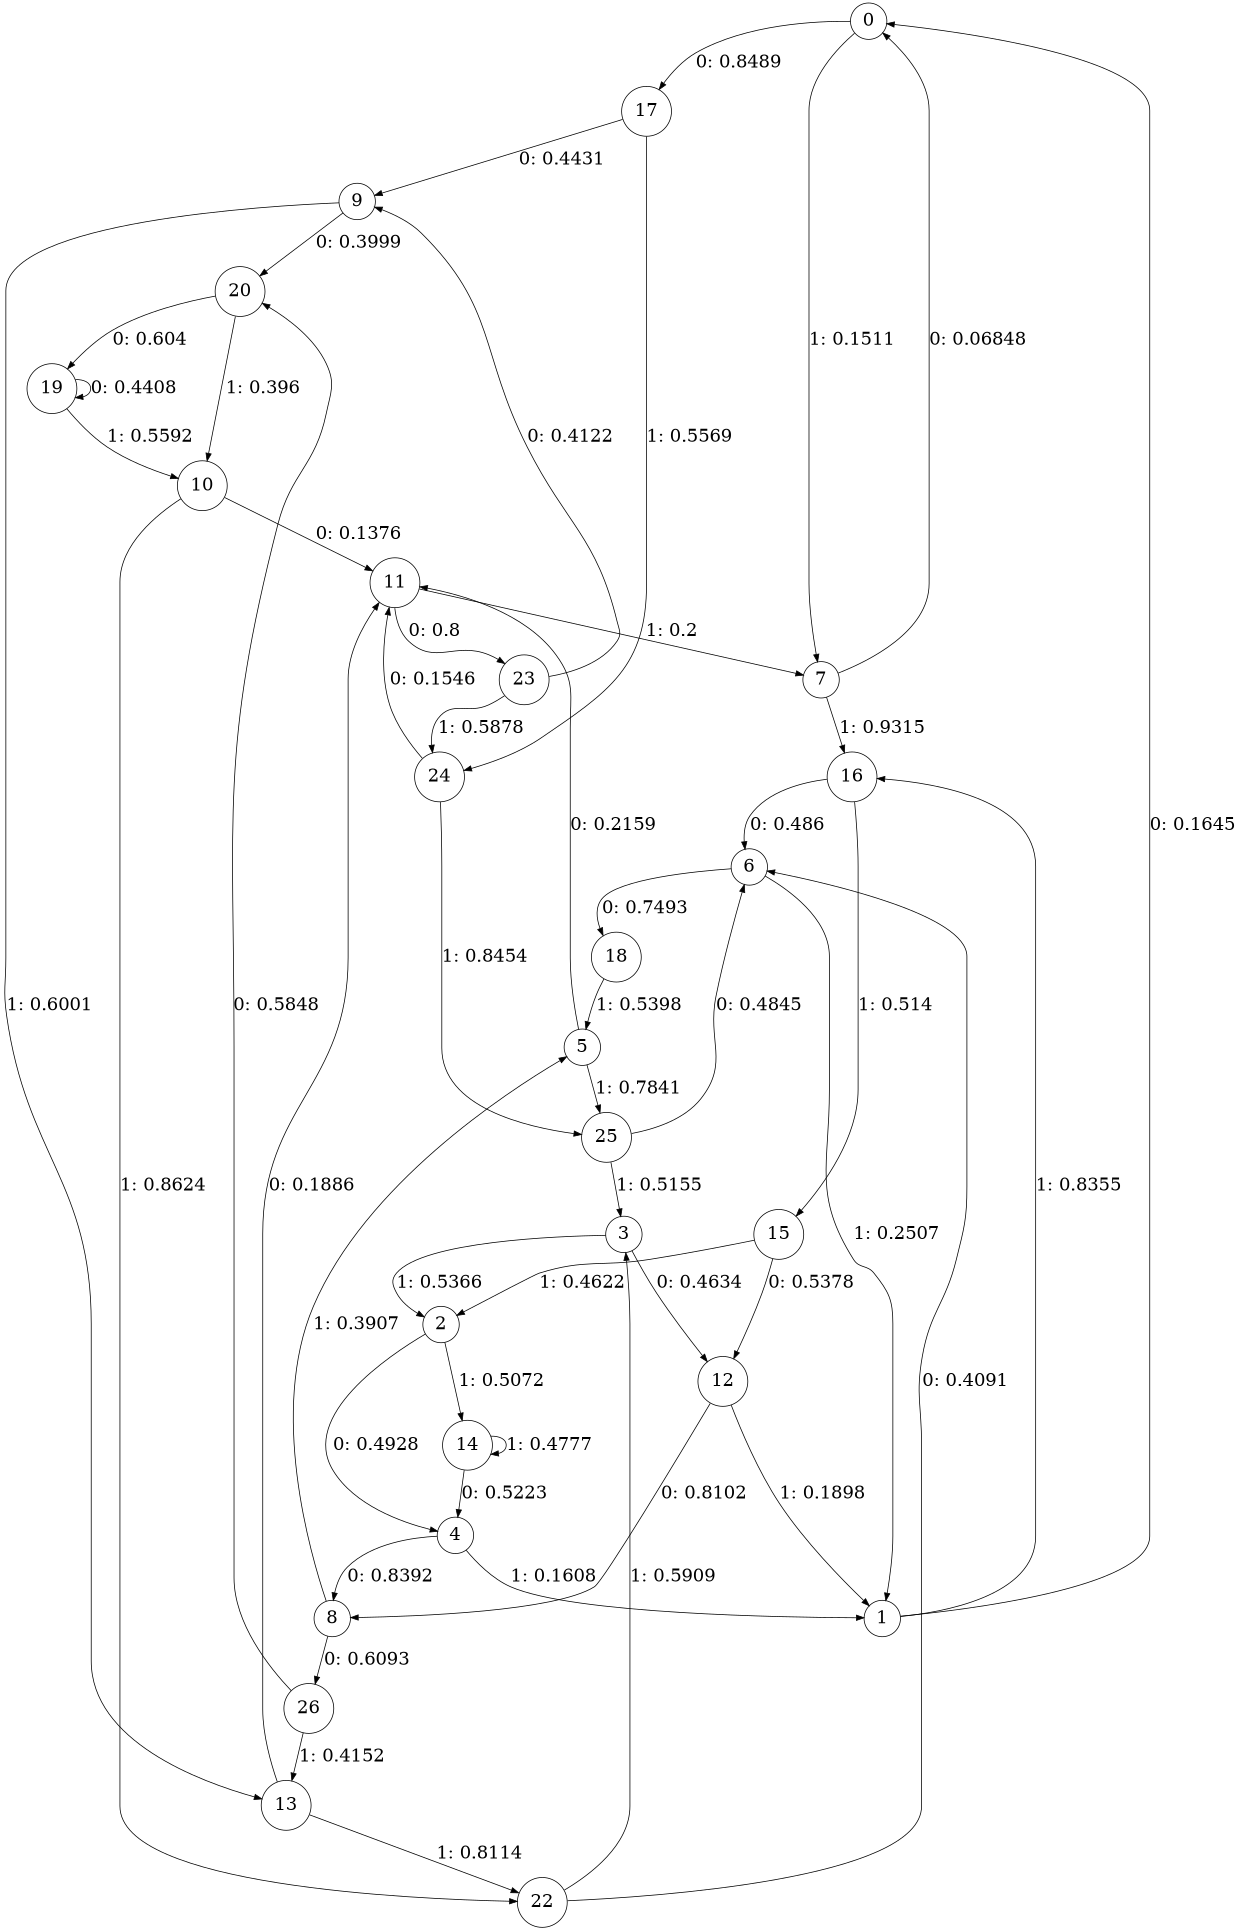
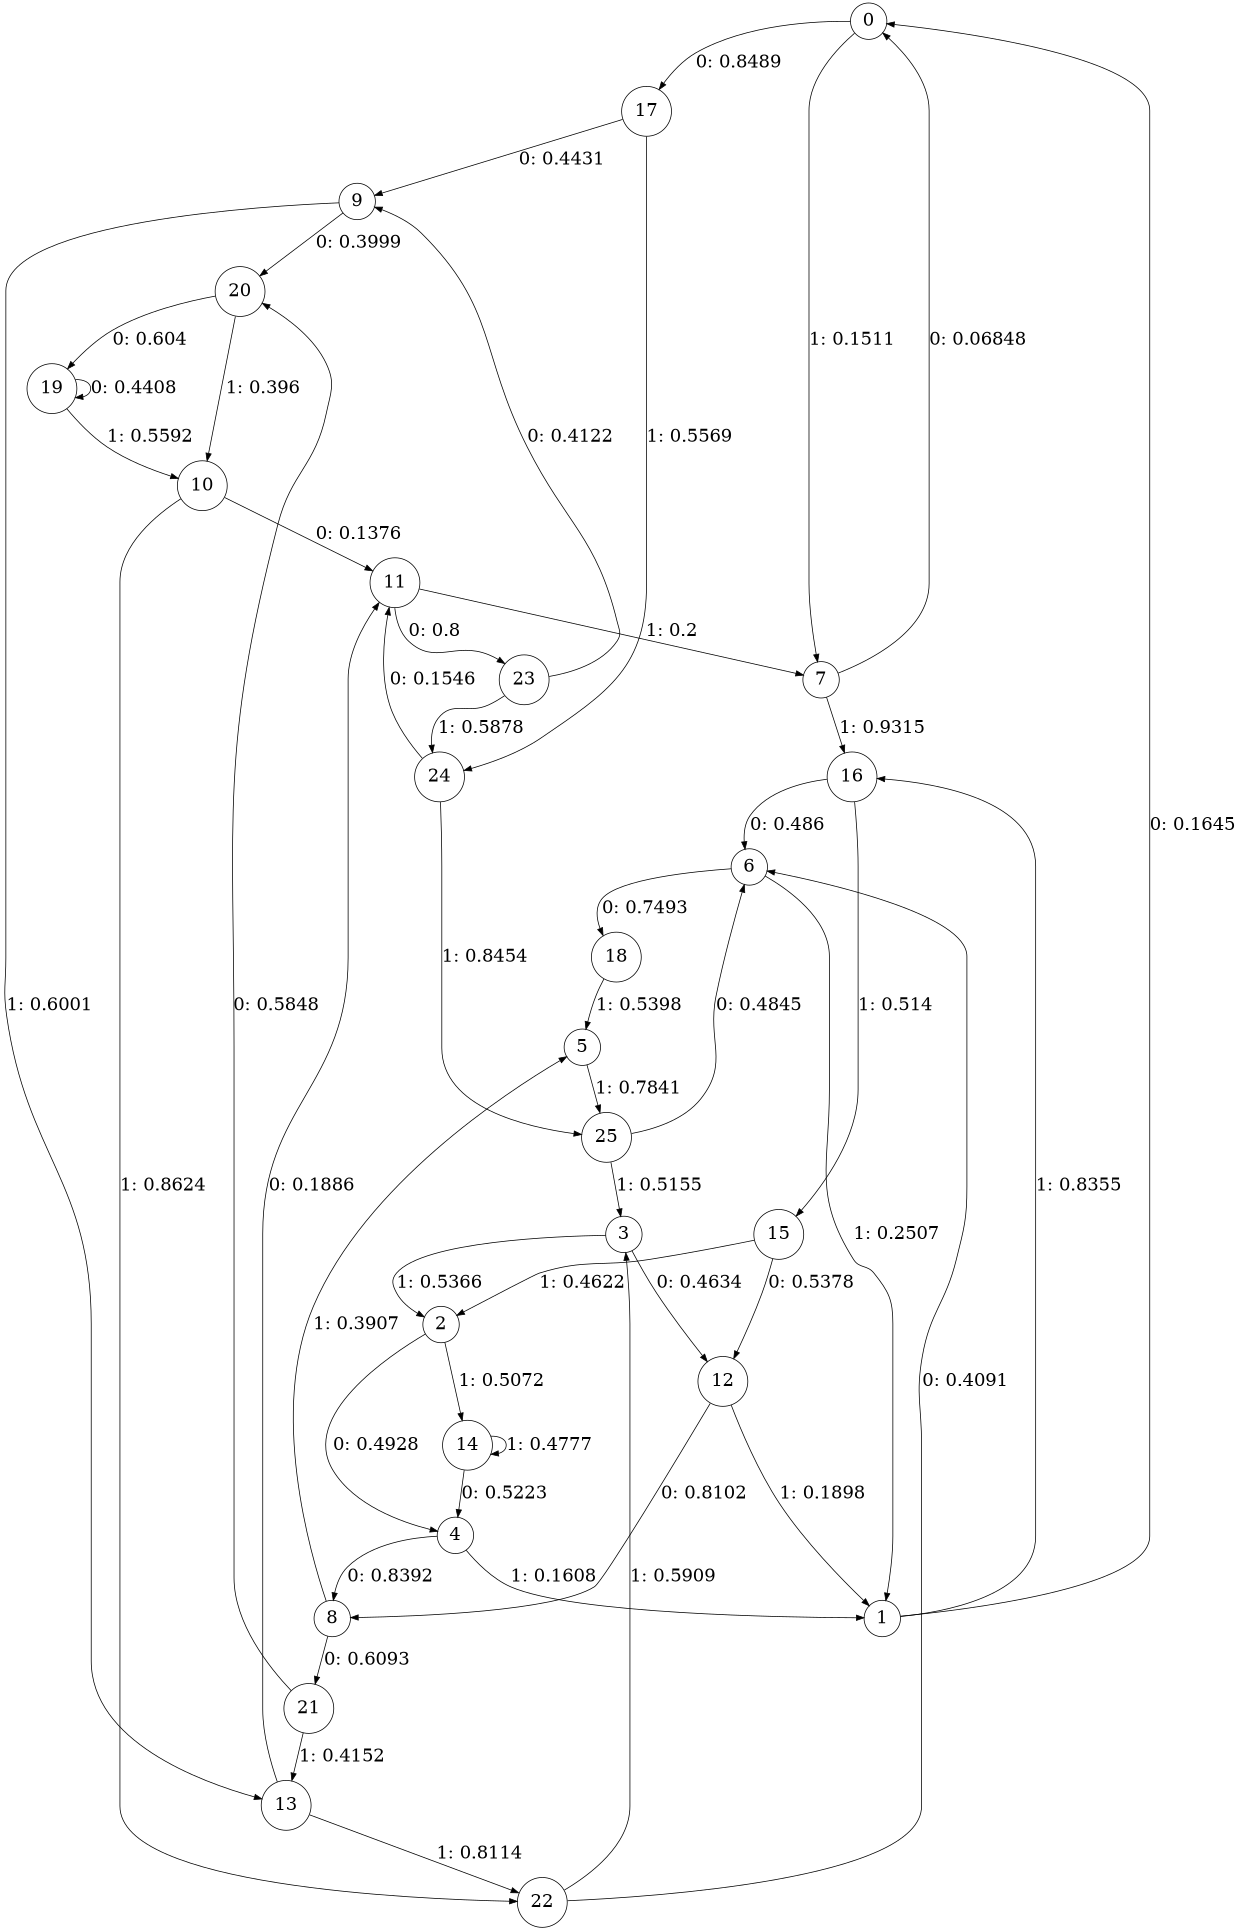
(570, 767) -> none
(309, 1708) -> (309, 1708)
